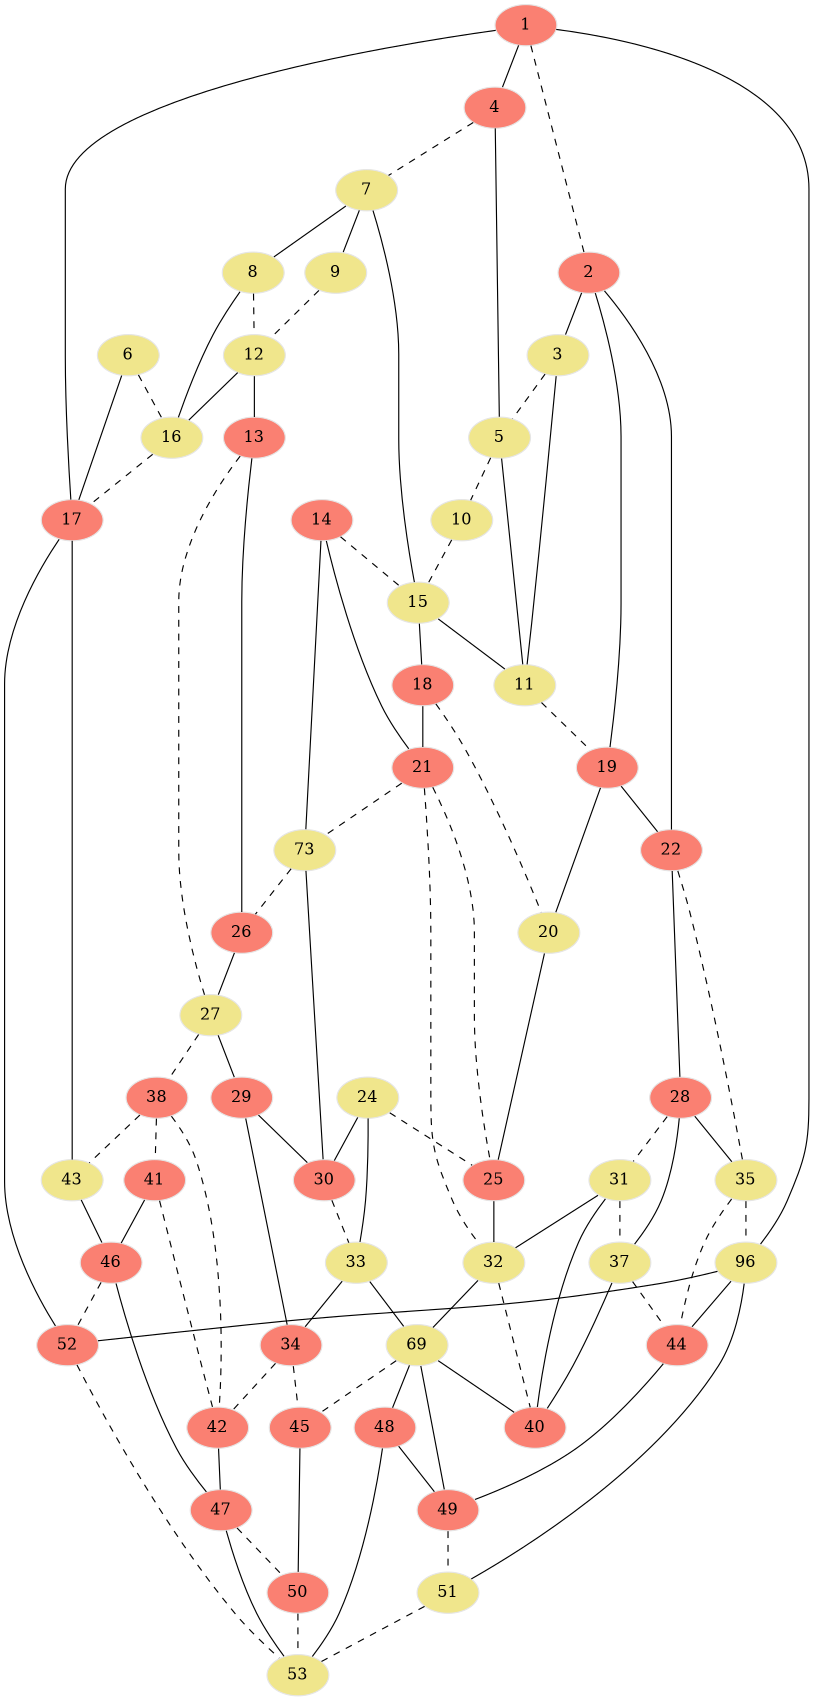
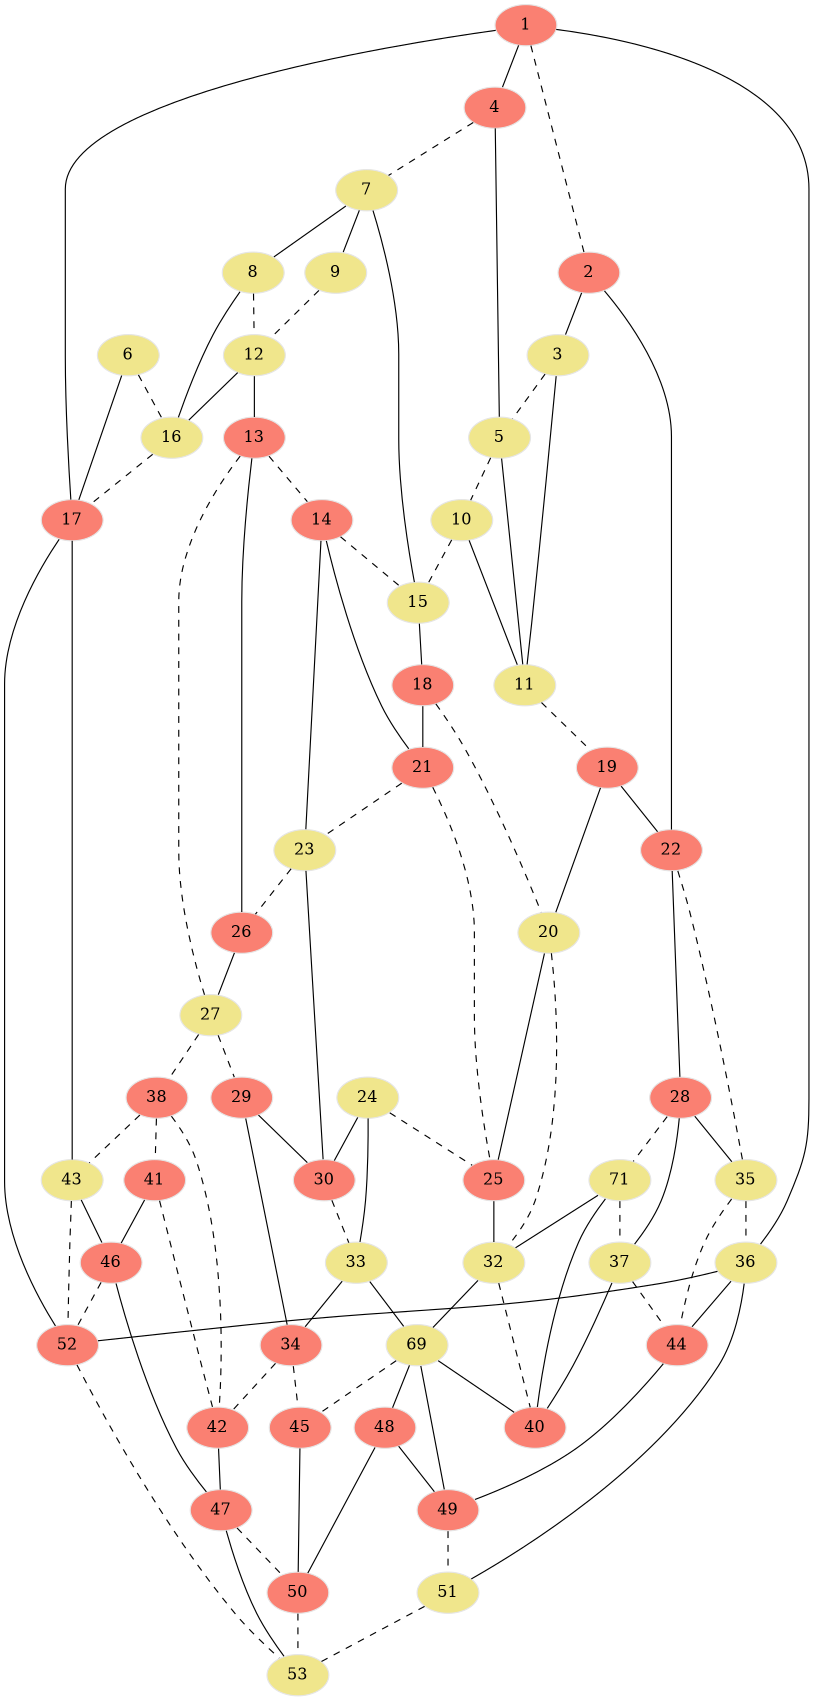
none -> (288, 479)
(621, 519) -> none
(472, 644) -> (493, 603)
(305, 850) -> (305, 850)
(431, 1022) -> (554, 1103)
(226, 1056) -> (226, 1056)
(620, 1180) -> (620, 1180)
none -> (69, 1263)
(746, 1263) -> (746, 1263)
(359, 1557) -> (341, 1510)
